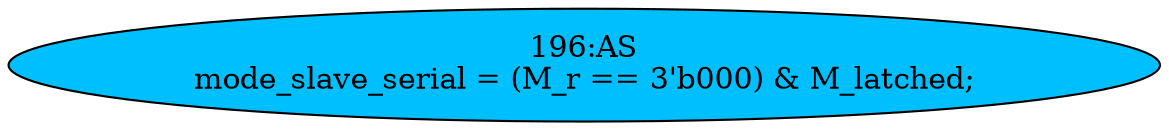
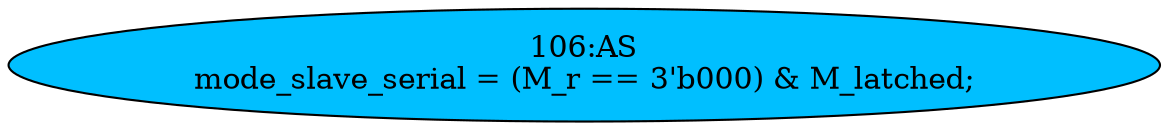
(584, 65) -> (584, 65)
